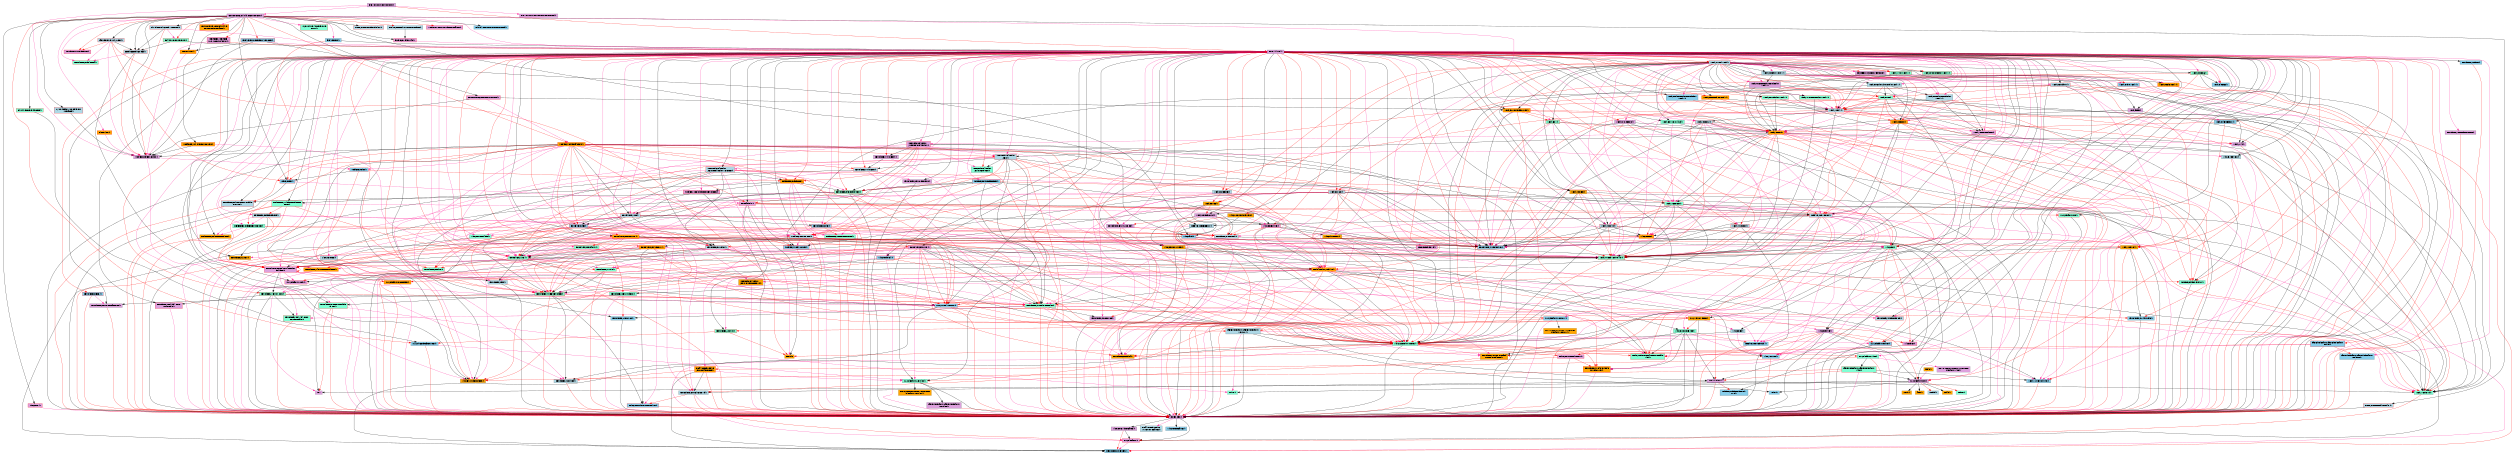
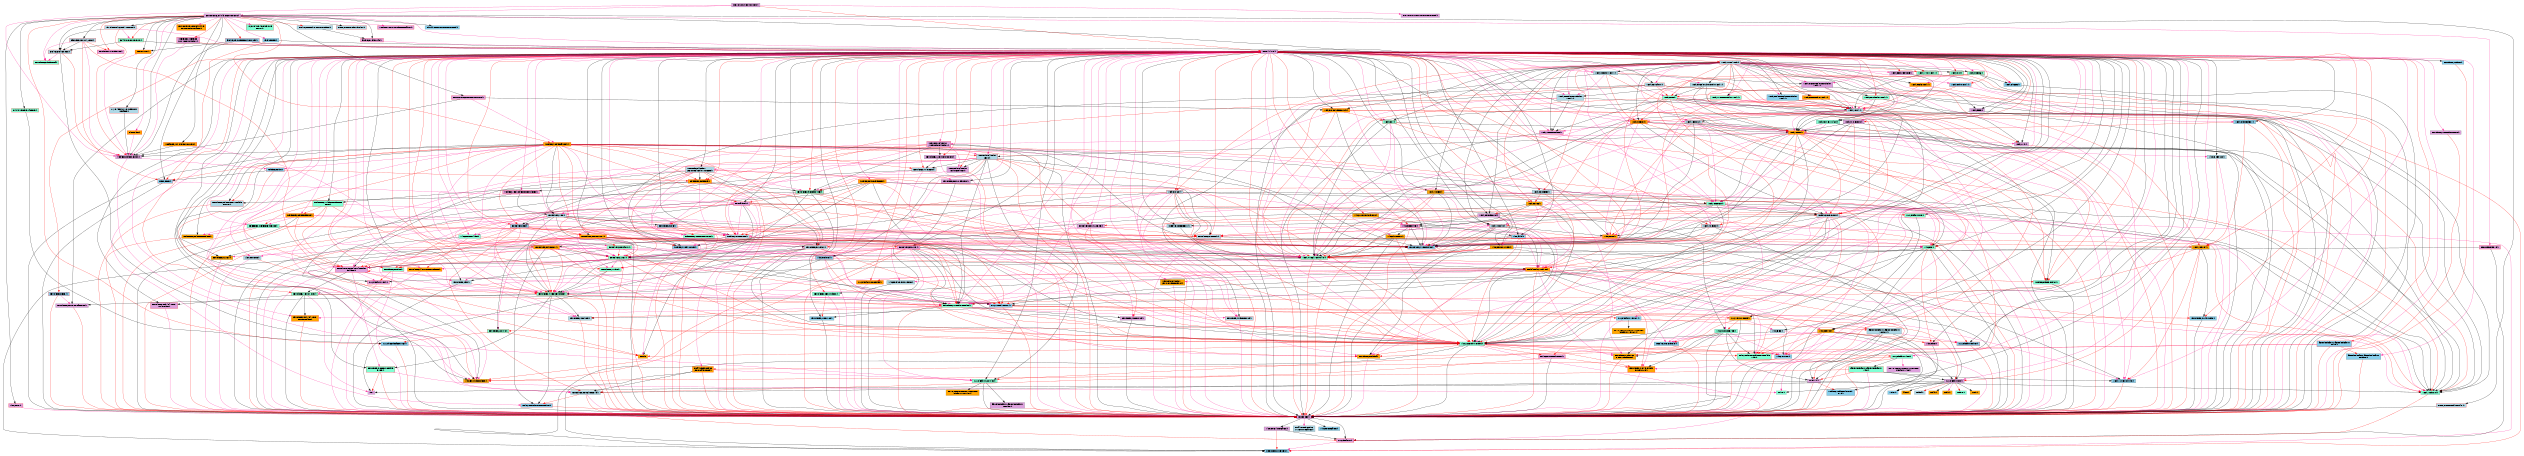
(348, 19) -> (312, 20)
(1871, 73) -> (1901, 73)
(1937, 73) -> (1957, 73)
(1750, 111) -> none
(1667, 116) -> none
none -> (1084, 129)
(1358, 148) -> (1530, 274)
(886, 157) -> (940, 157)
(982, 170) -> (958, 170)
(986, 181) -> (872, 181)
(266, 215) -> (300, 215)
(1108, 269) -> none
none -> (901, 282)
(297, 318) -> (305, 318)
(1825, 331) -> (1826, 331)
(1494, 357) -> (1625, 357)
(637, 375) -> (776, 312)
(1924, 375) -> (1951, 386)
(1715, 381) -> (1814, 381)
(1551, 416) -> (1687, 414)
